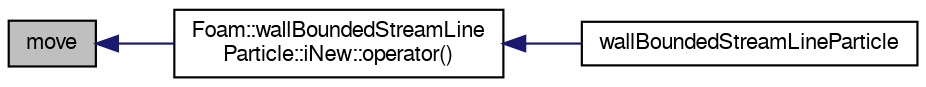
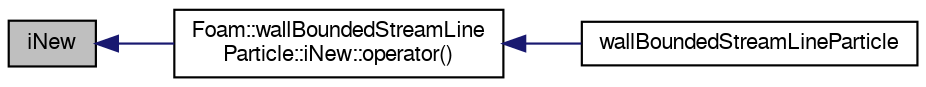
(52, 44) -> (52, 44)
